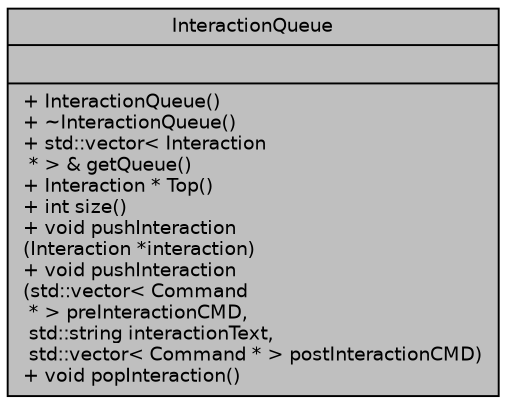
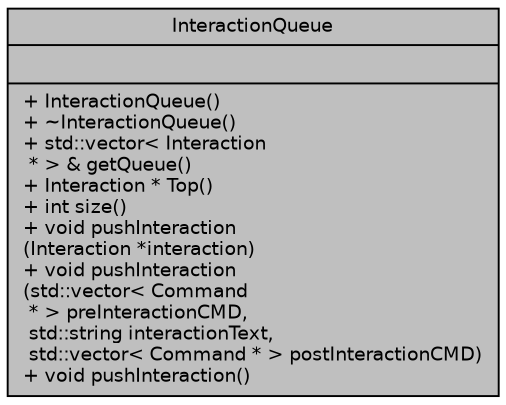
(132, 376) -> (137, 376)
